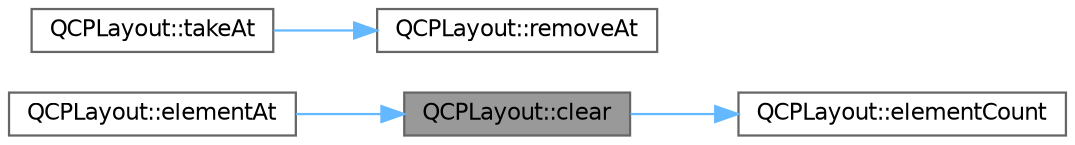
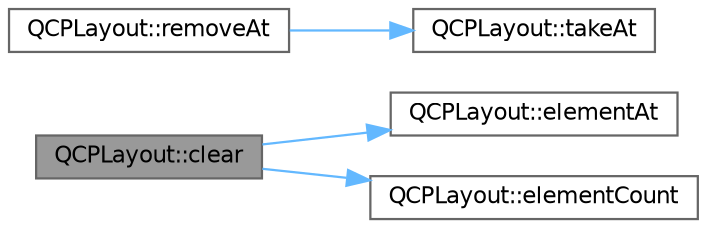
(314, 30) -> (340, 30)
(339, 114) -> (315, 139)
